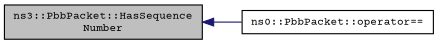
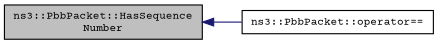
(338, 22) -> (338, 22)
